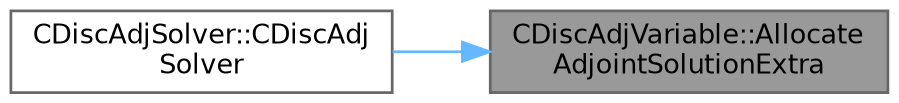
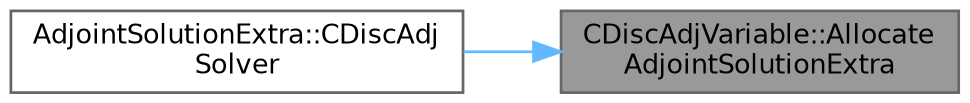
(202, 52) -> (237, 52)
